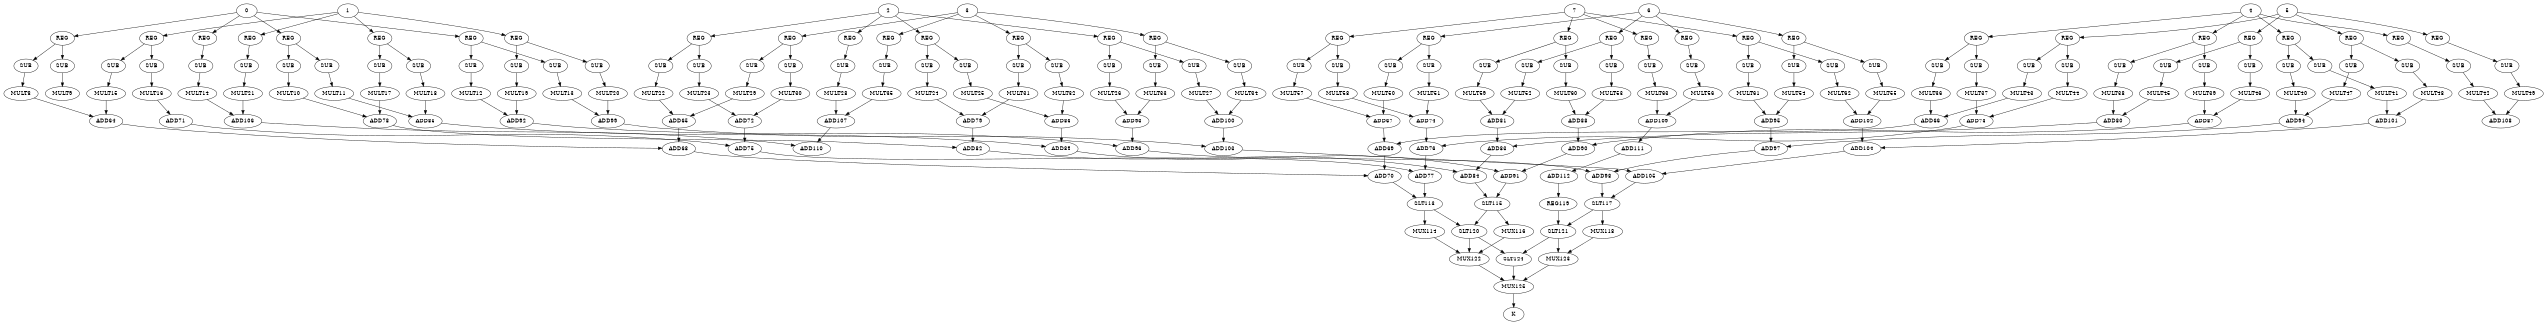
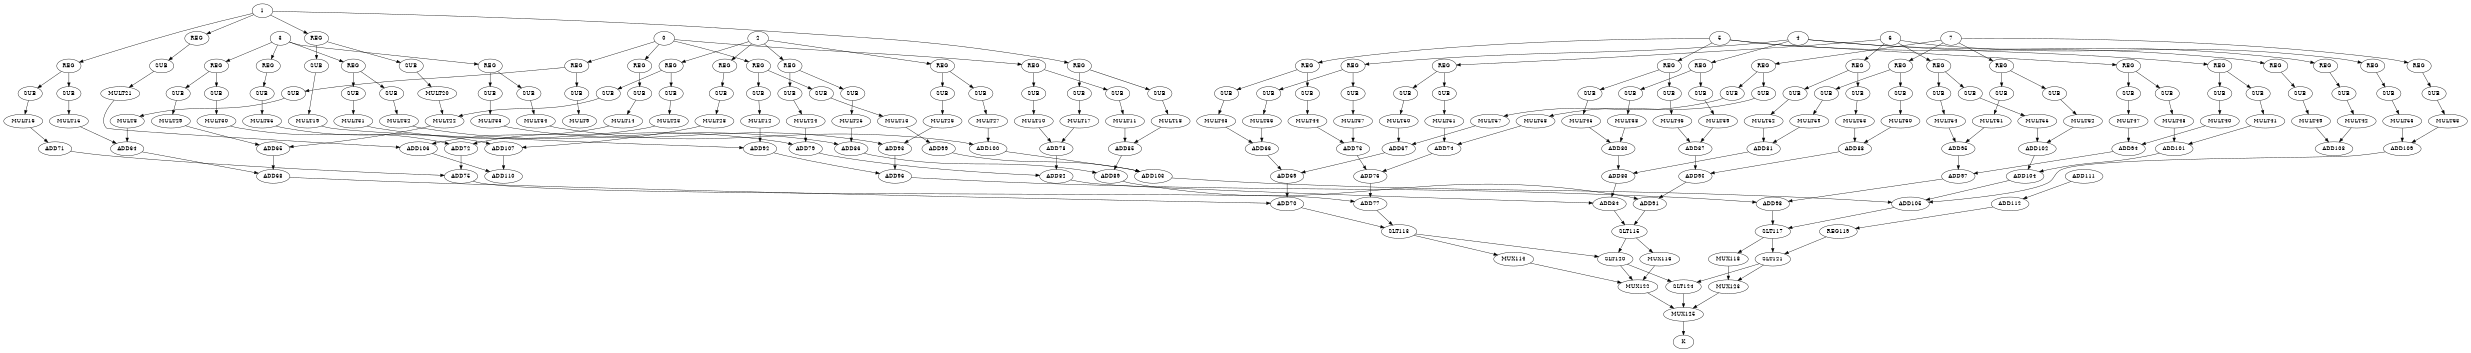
(608, 105) -> (440, 105)
(1646, 134) -> (2155, 160)
